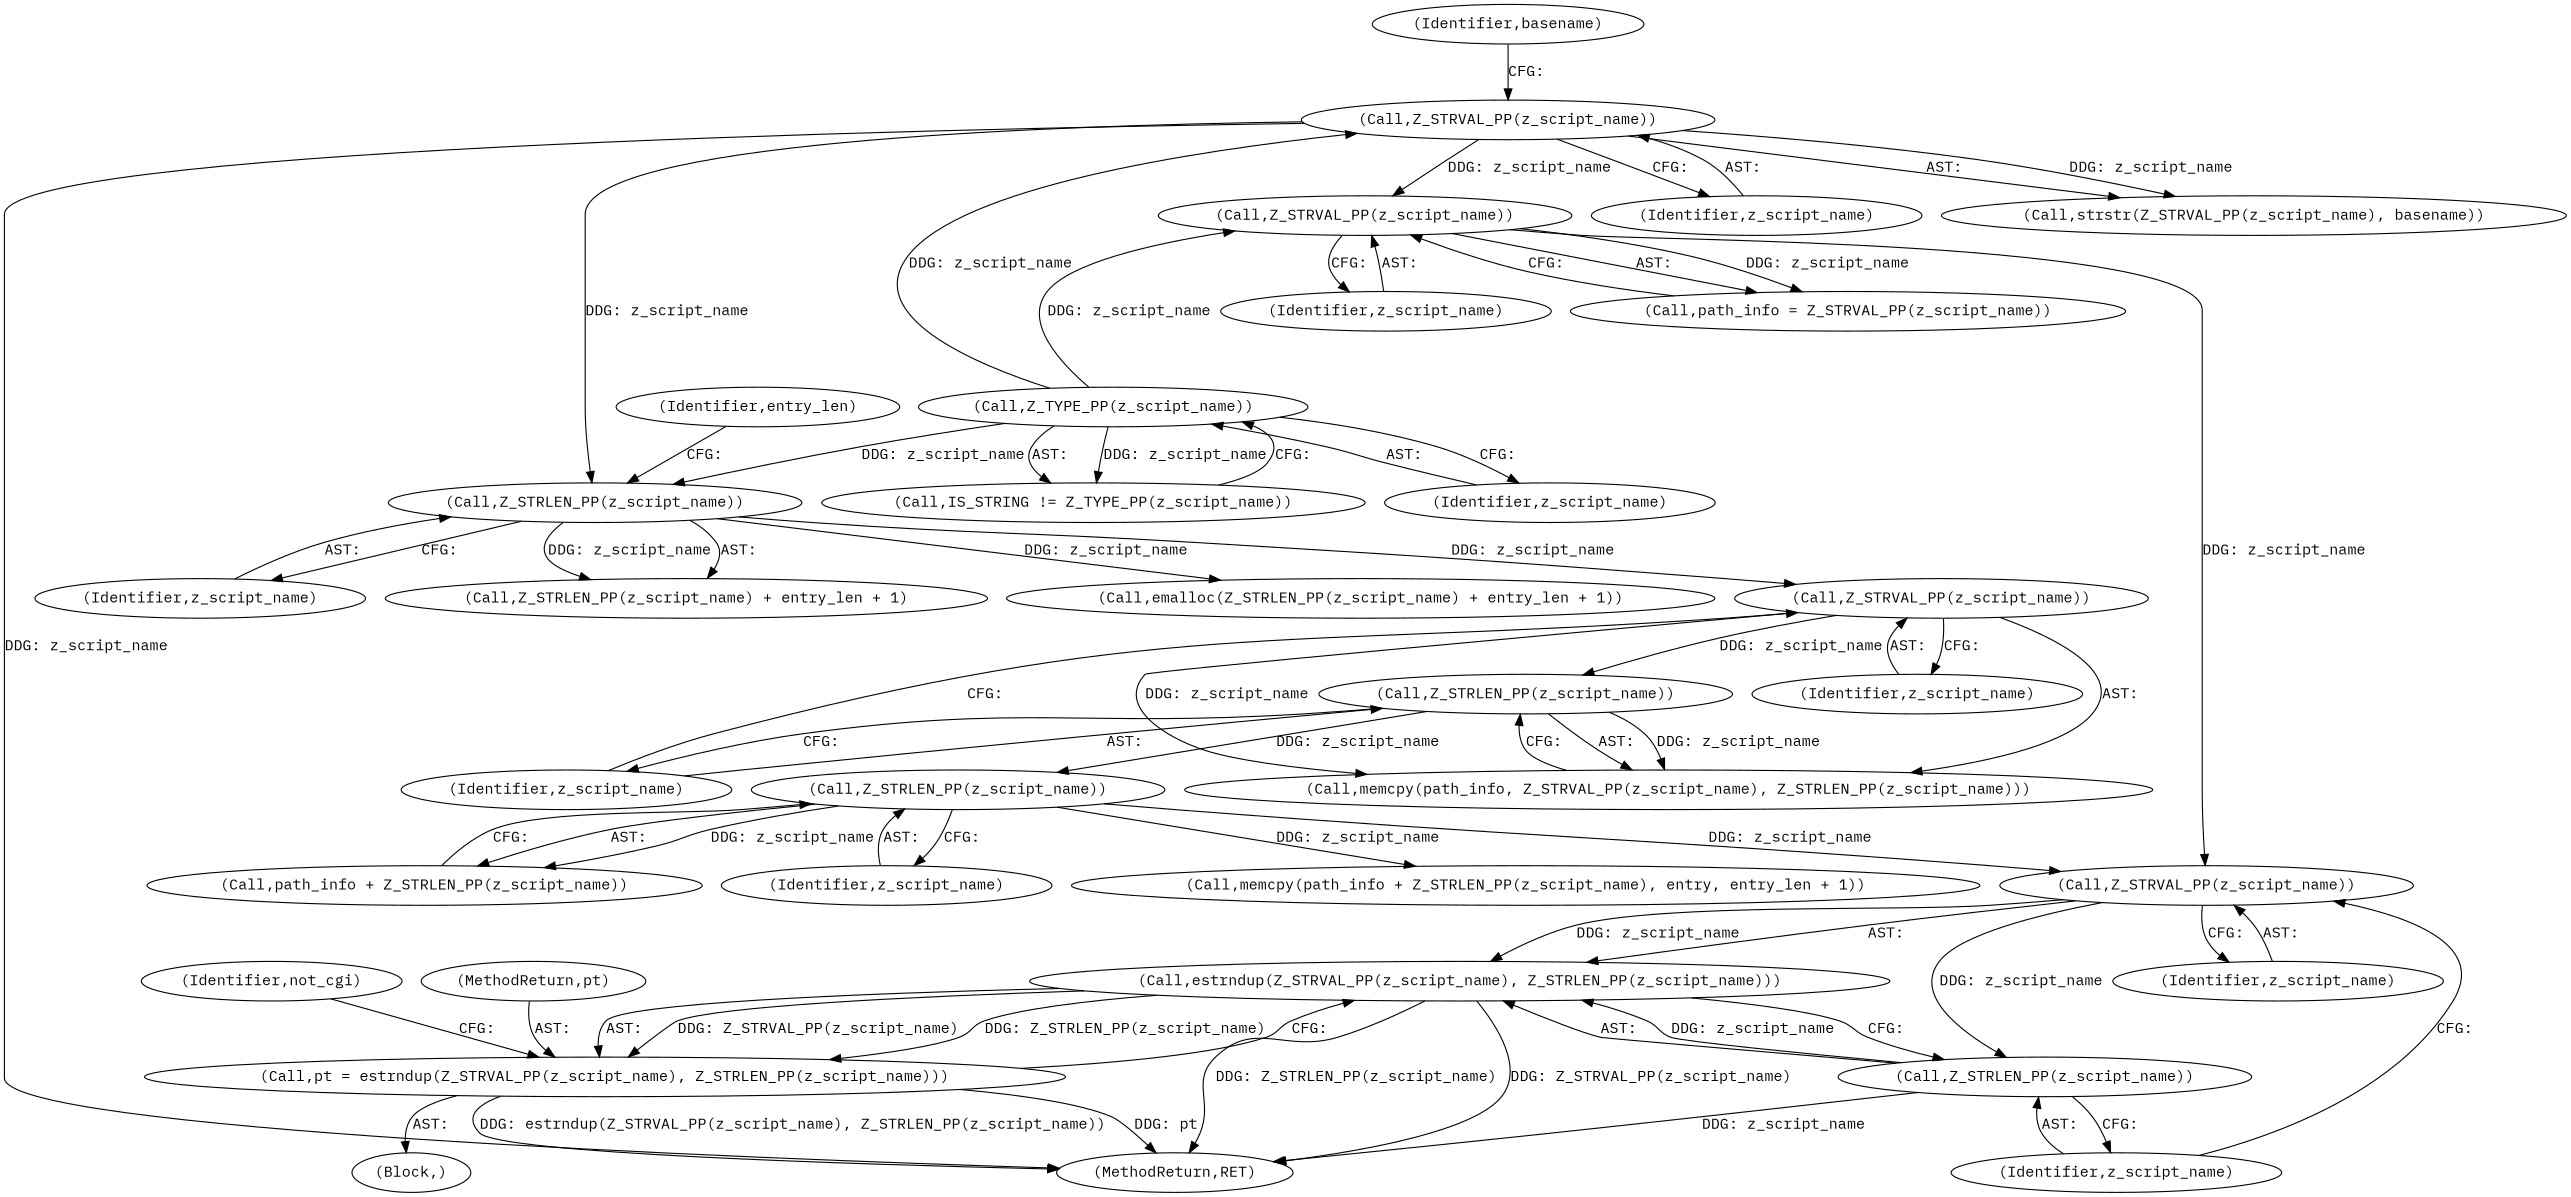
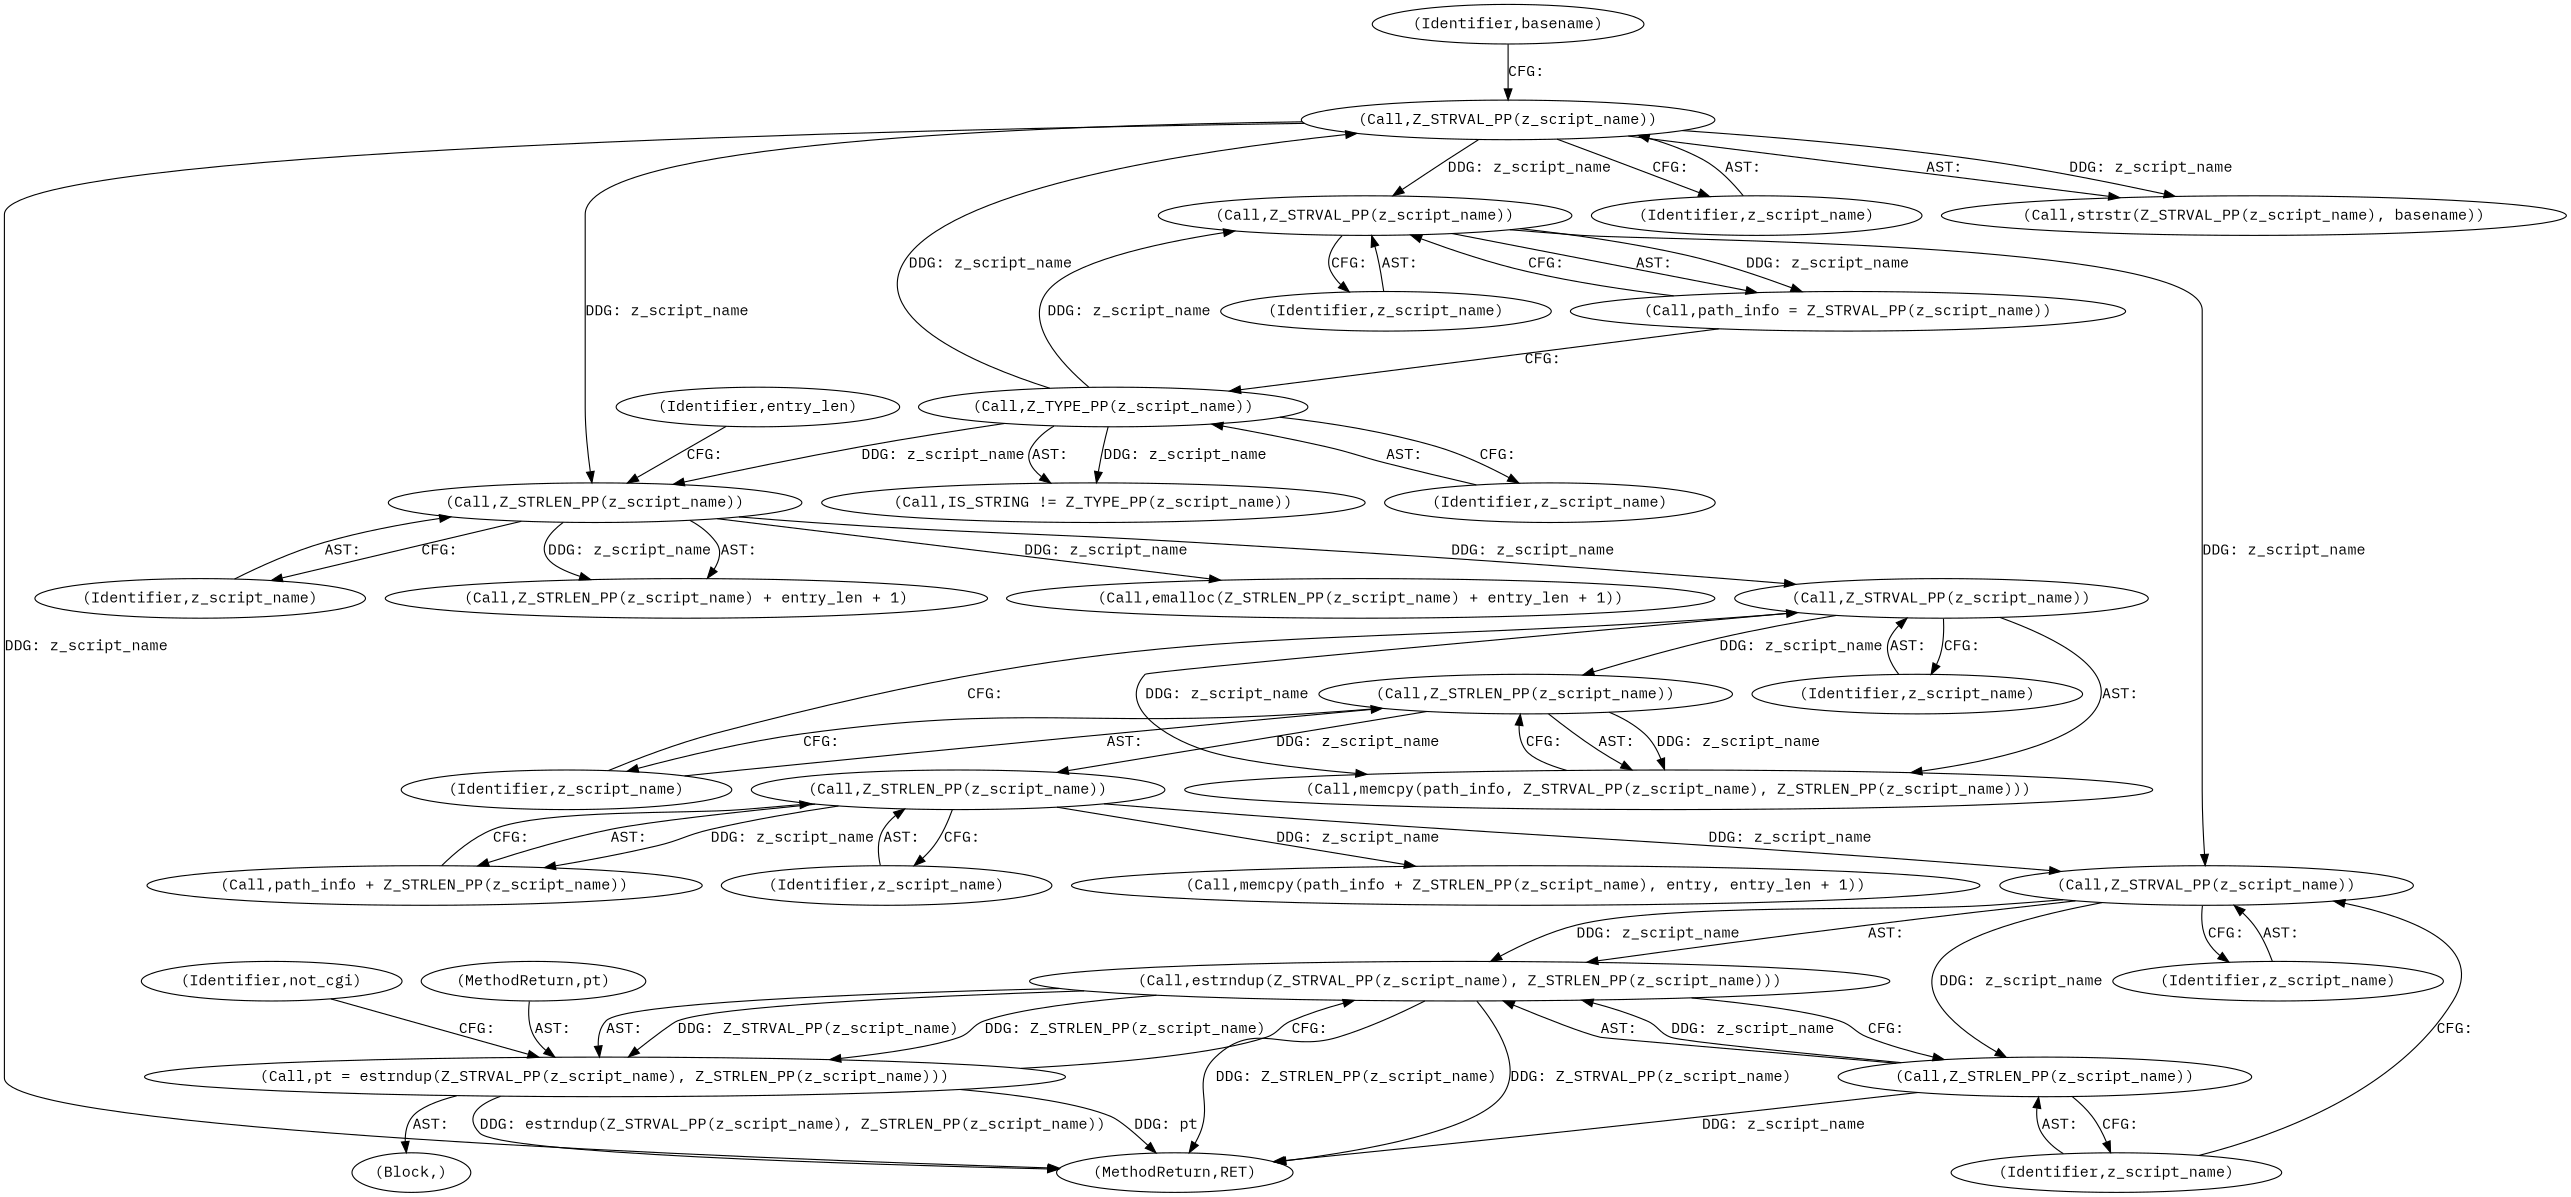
(1265, 465) -> (1480, 359)
